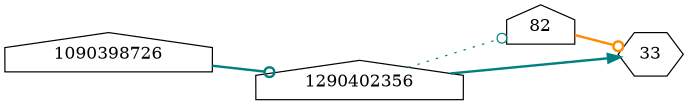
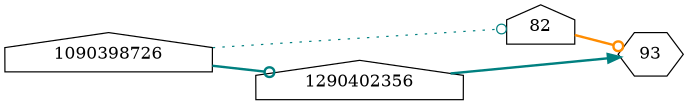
(453, 54) -> (355, 39)
(651, 54) -> (651, 54)
